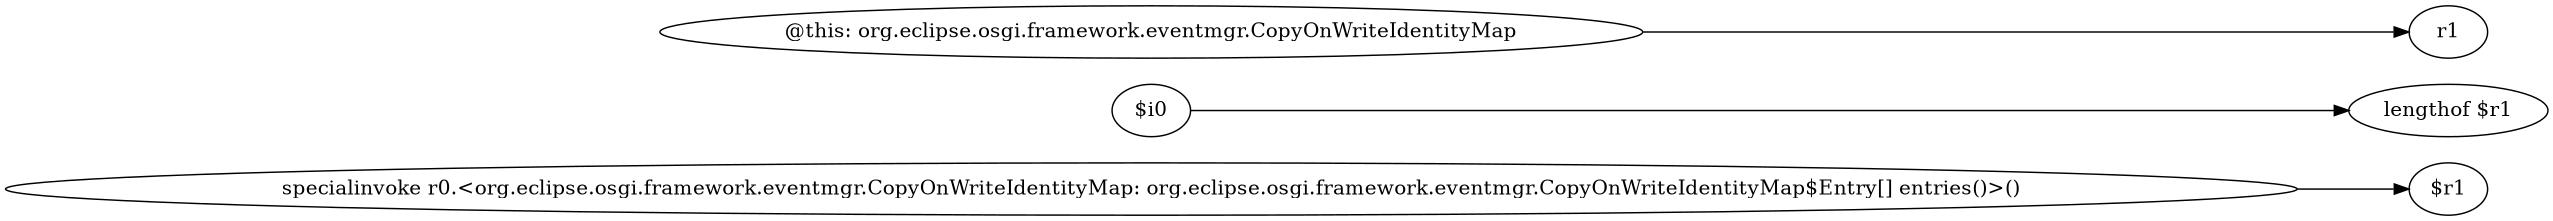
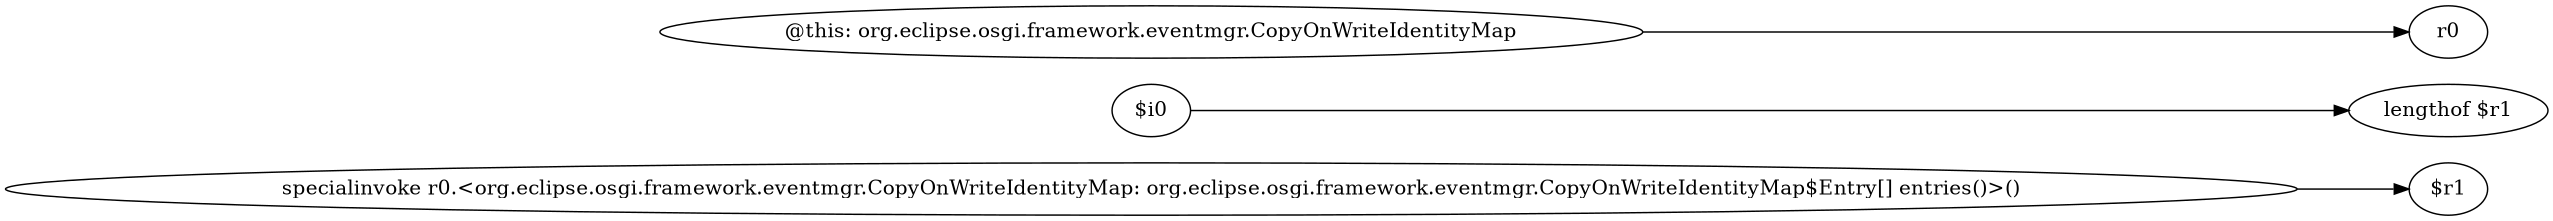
(2448, 32) -> (2448, 32)
